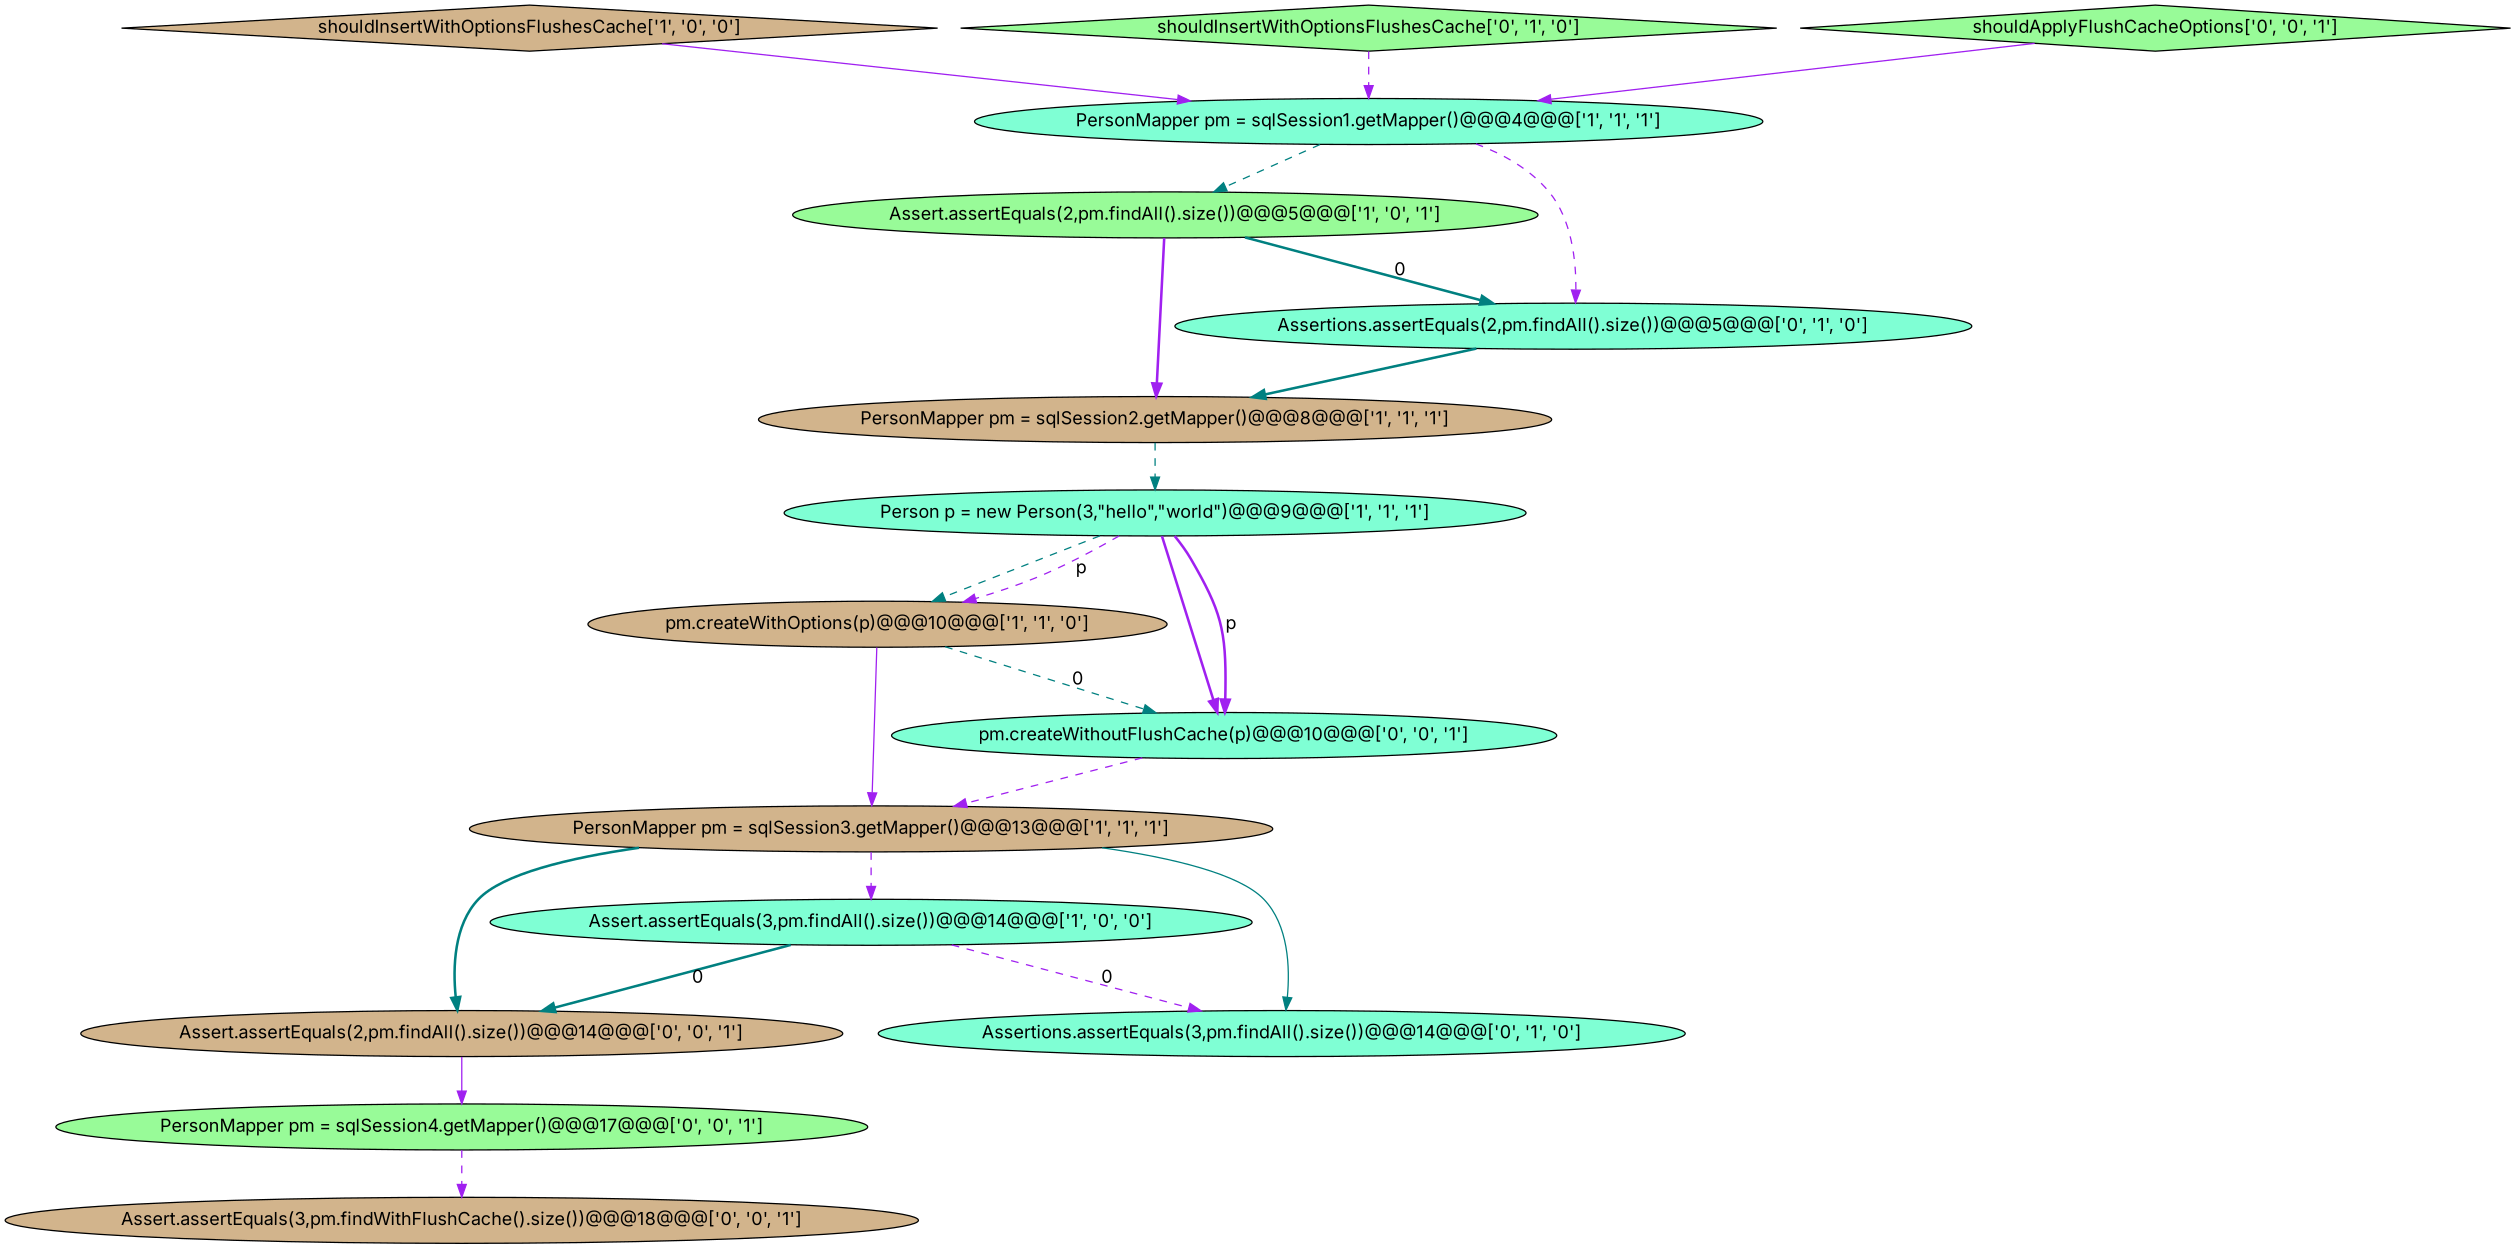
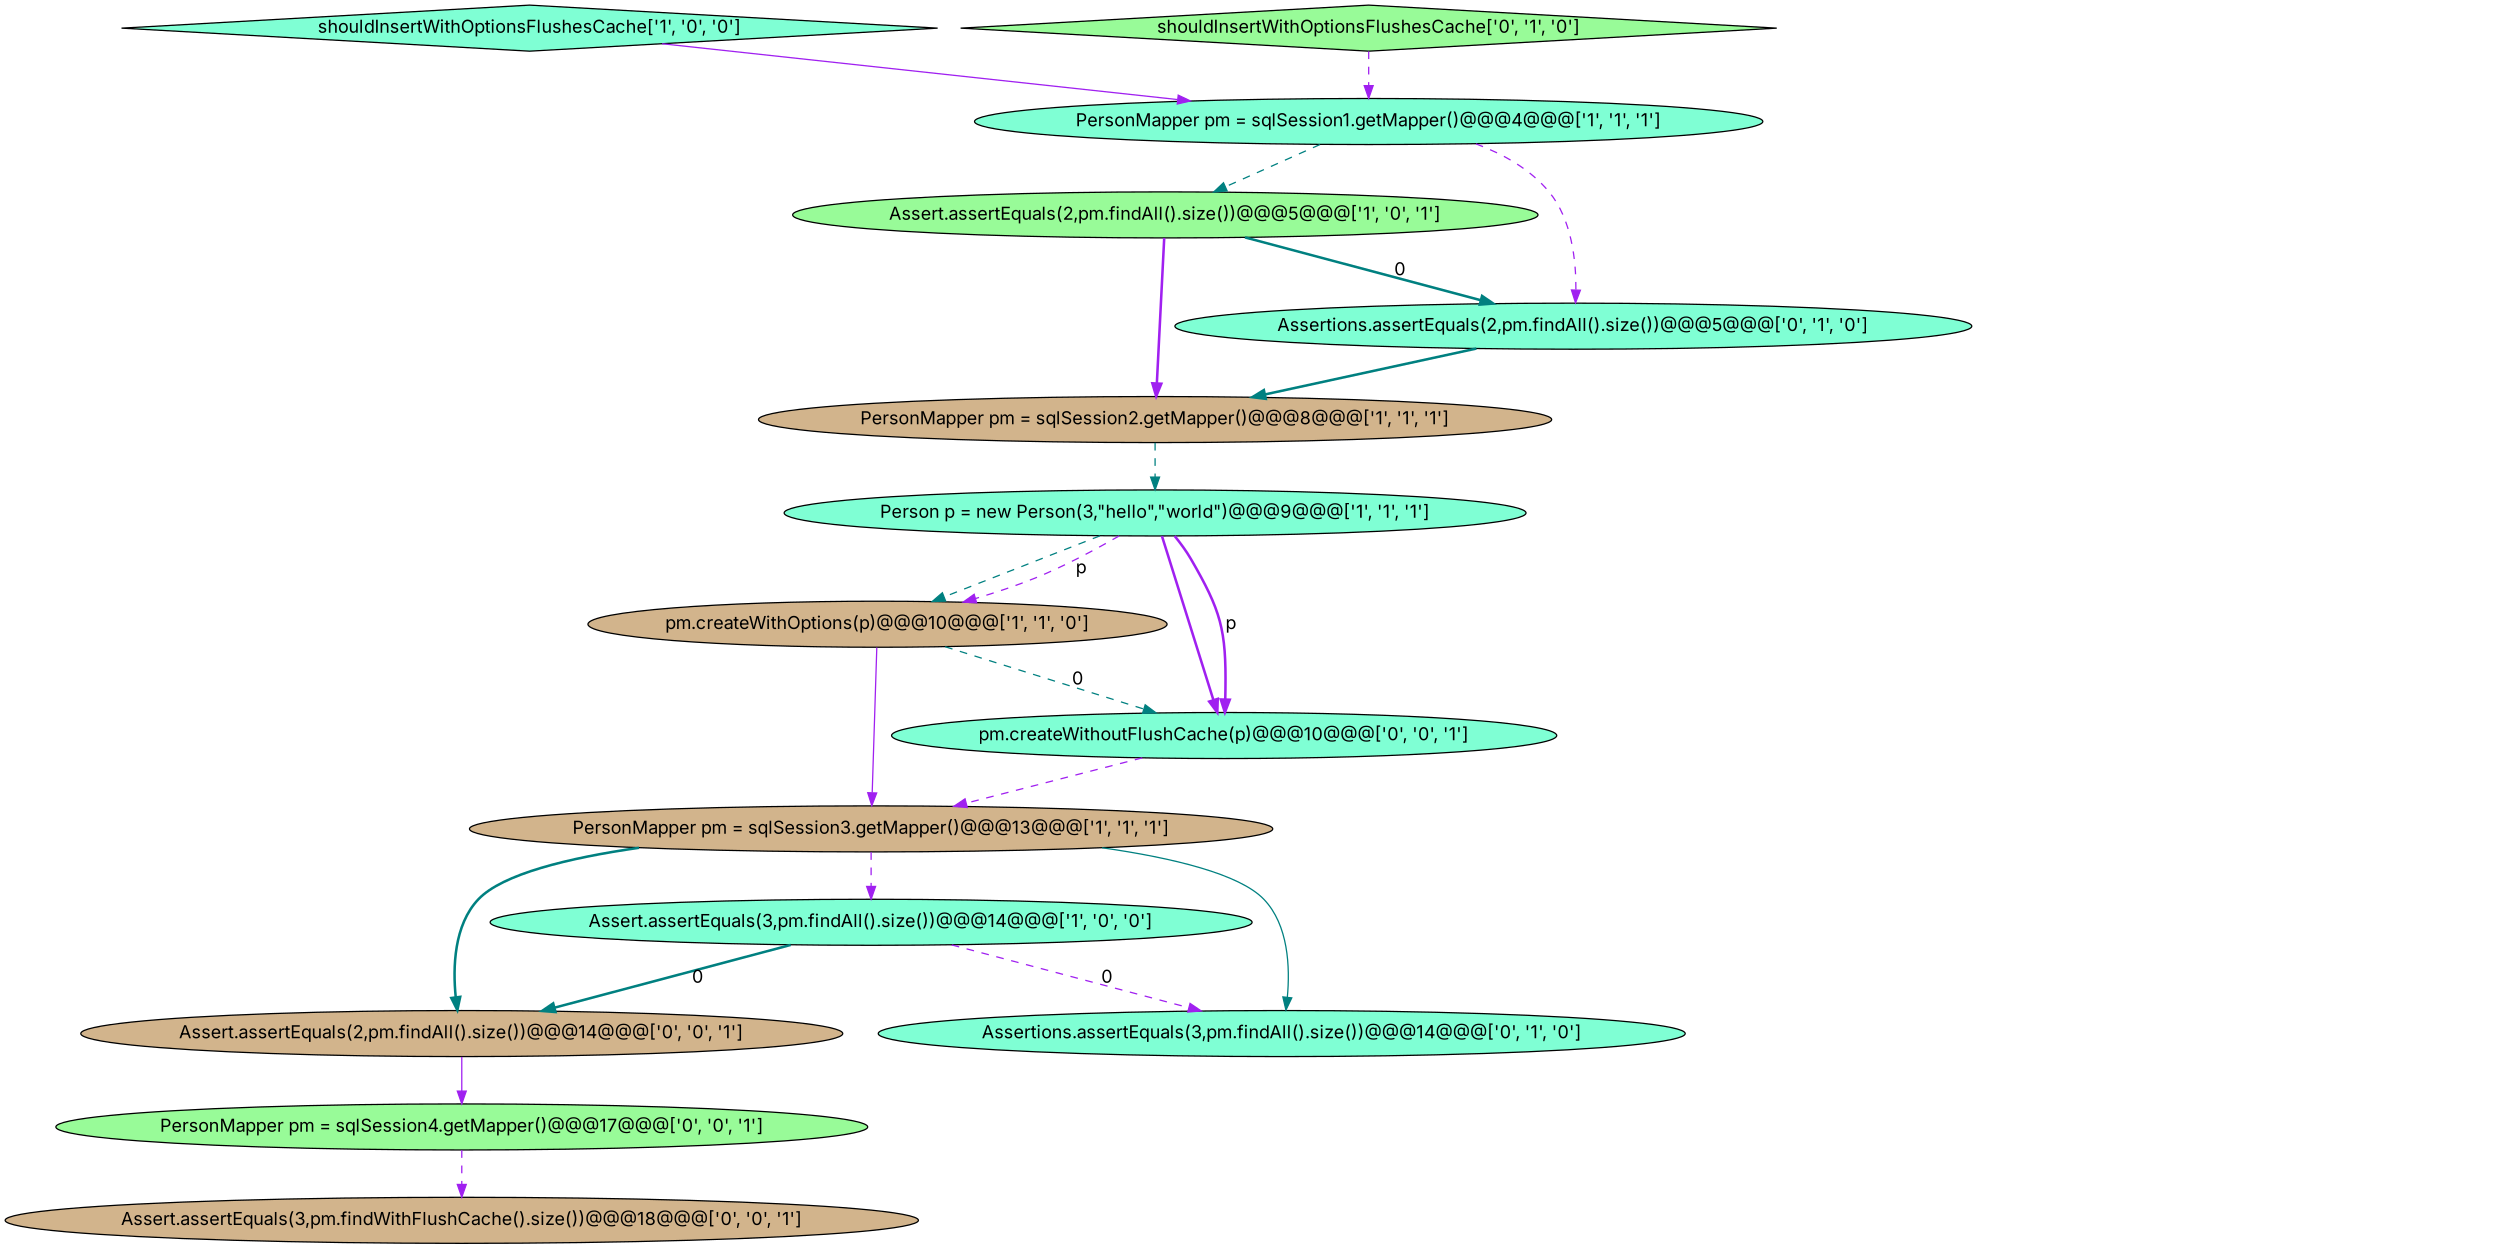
(530, 28) -> (530, 28)
(2155, 28) -> none
